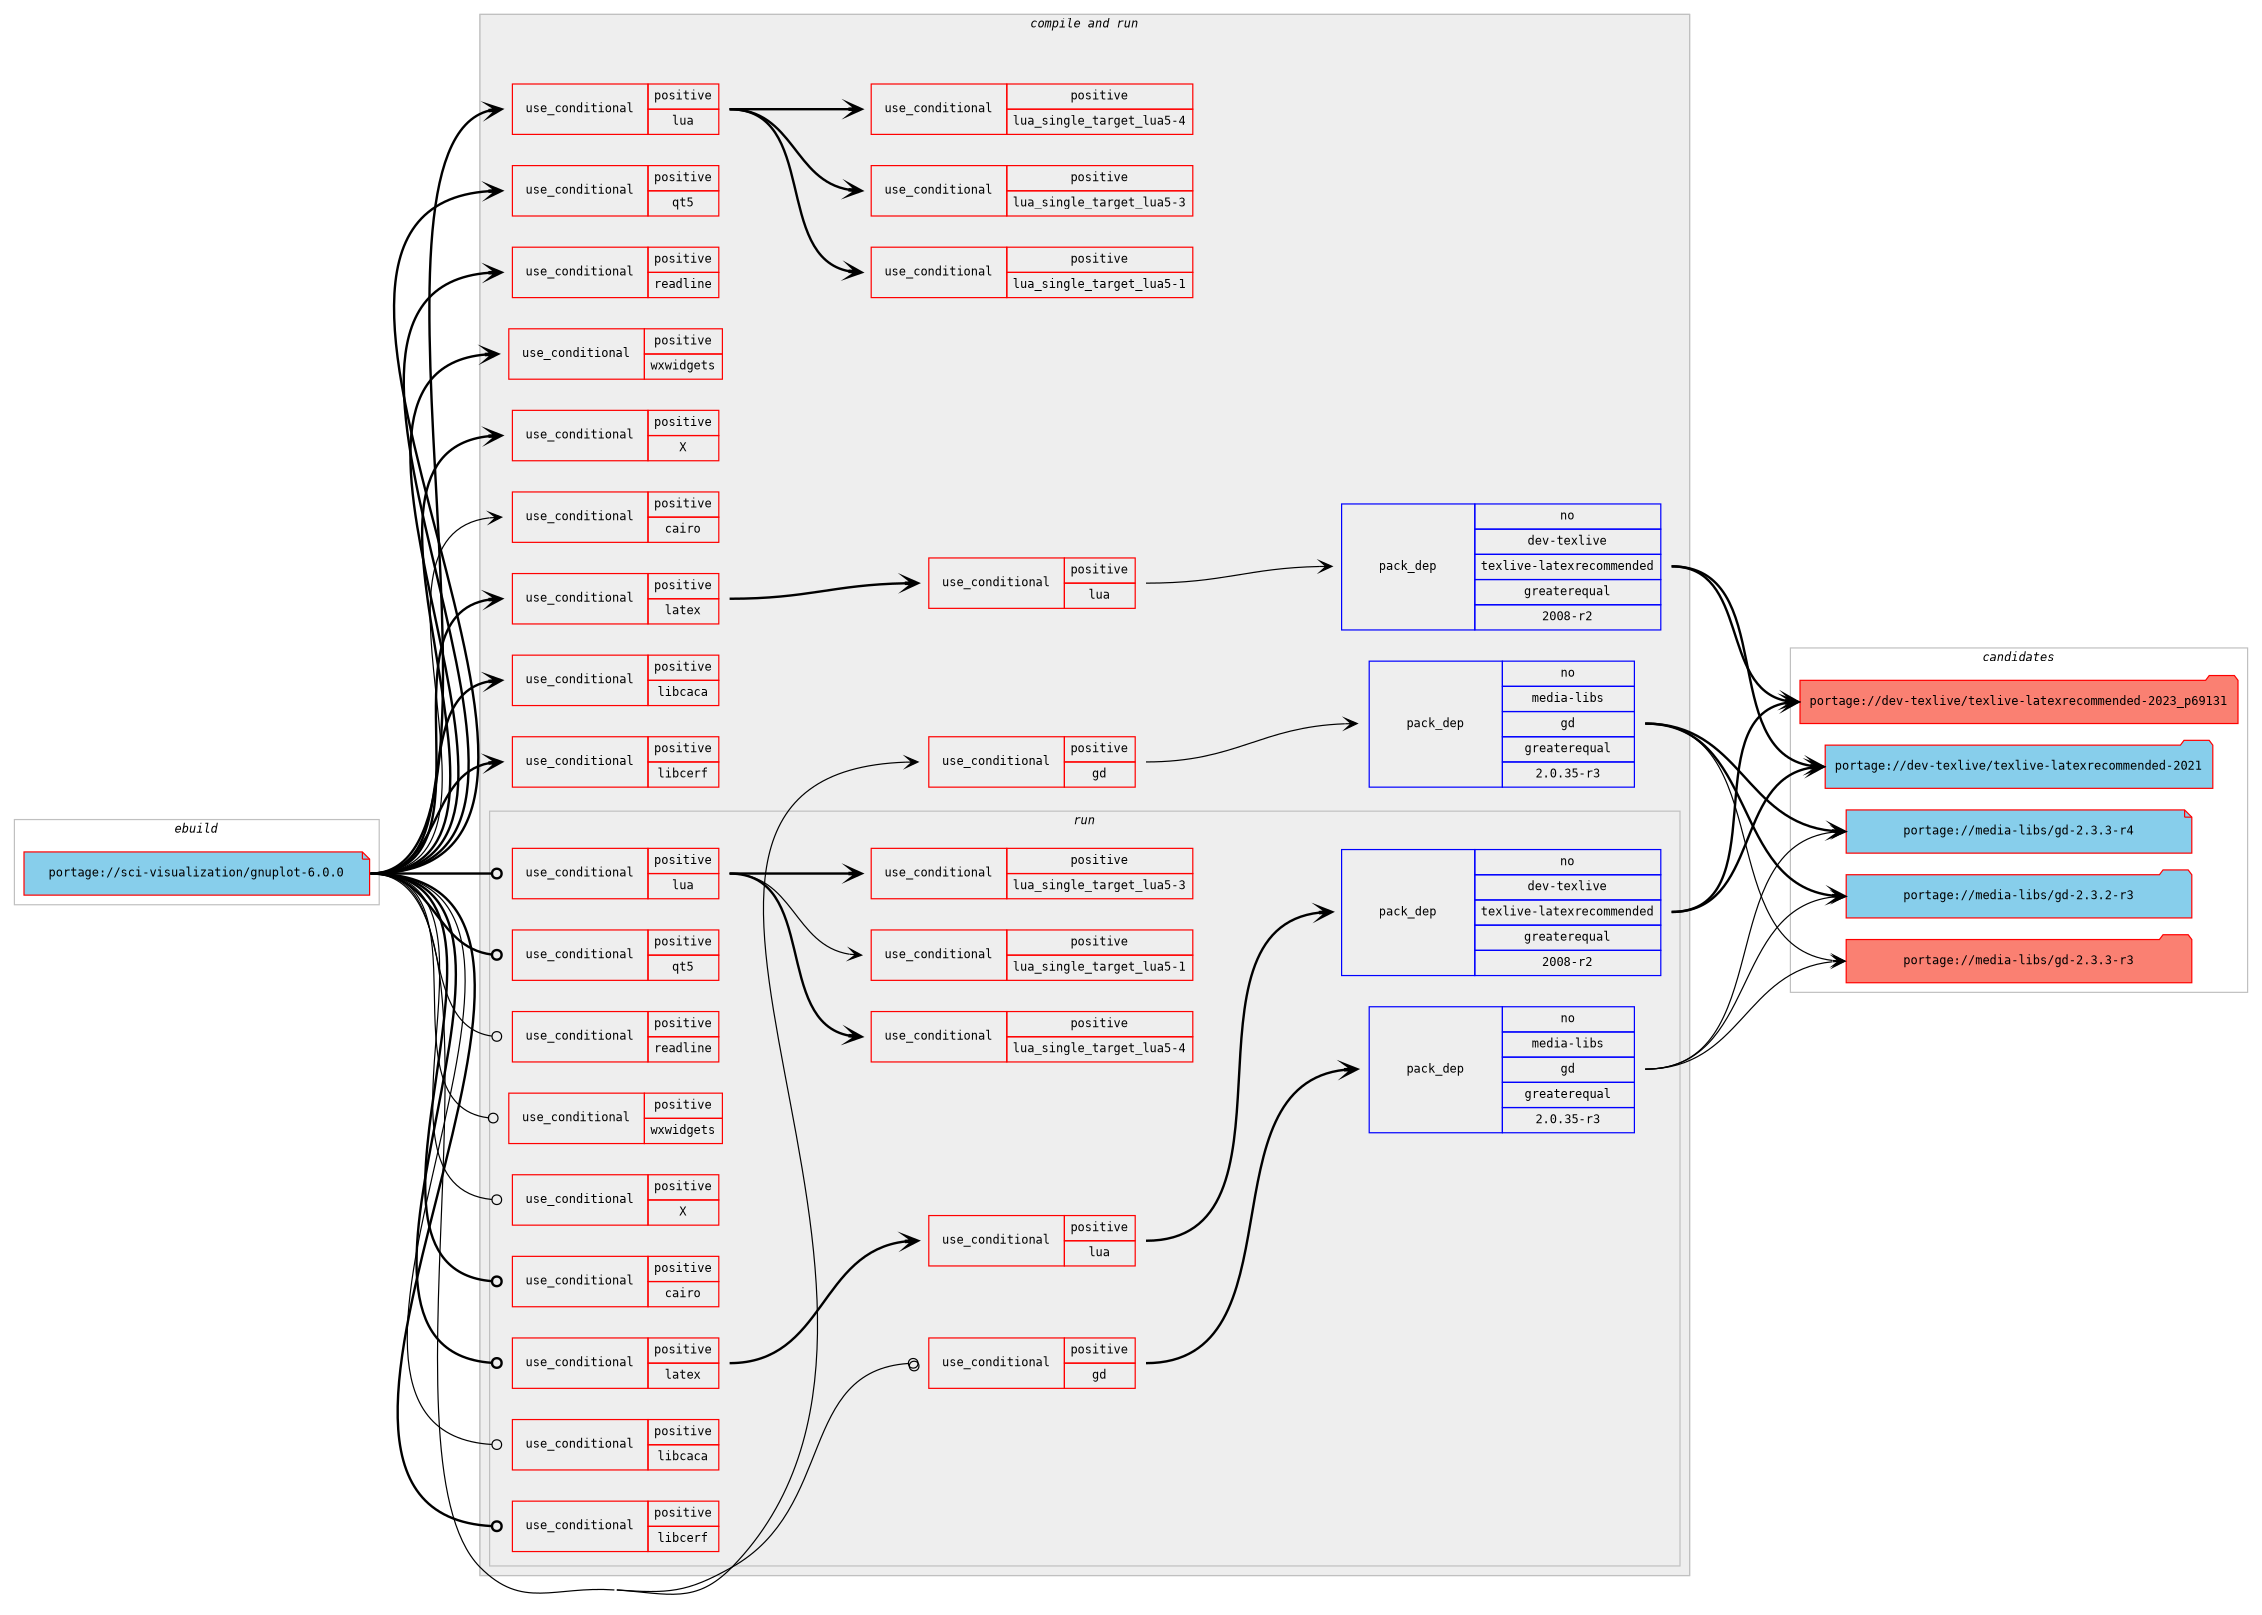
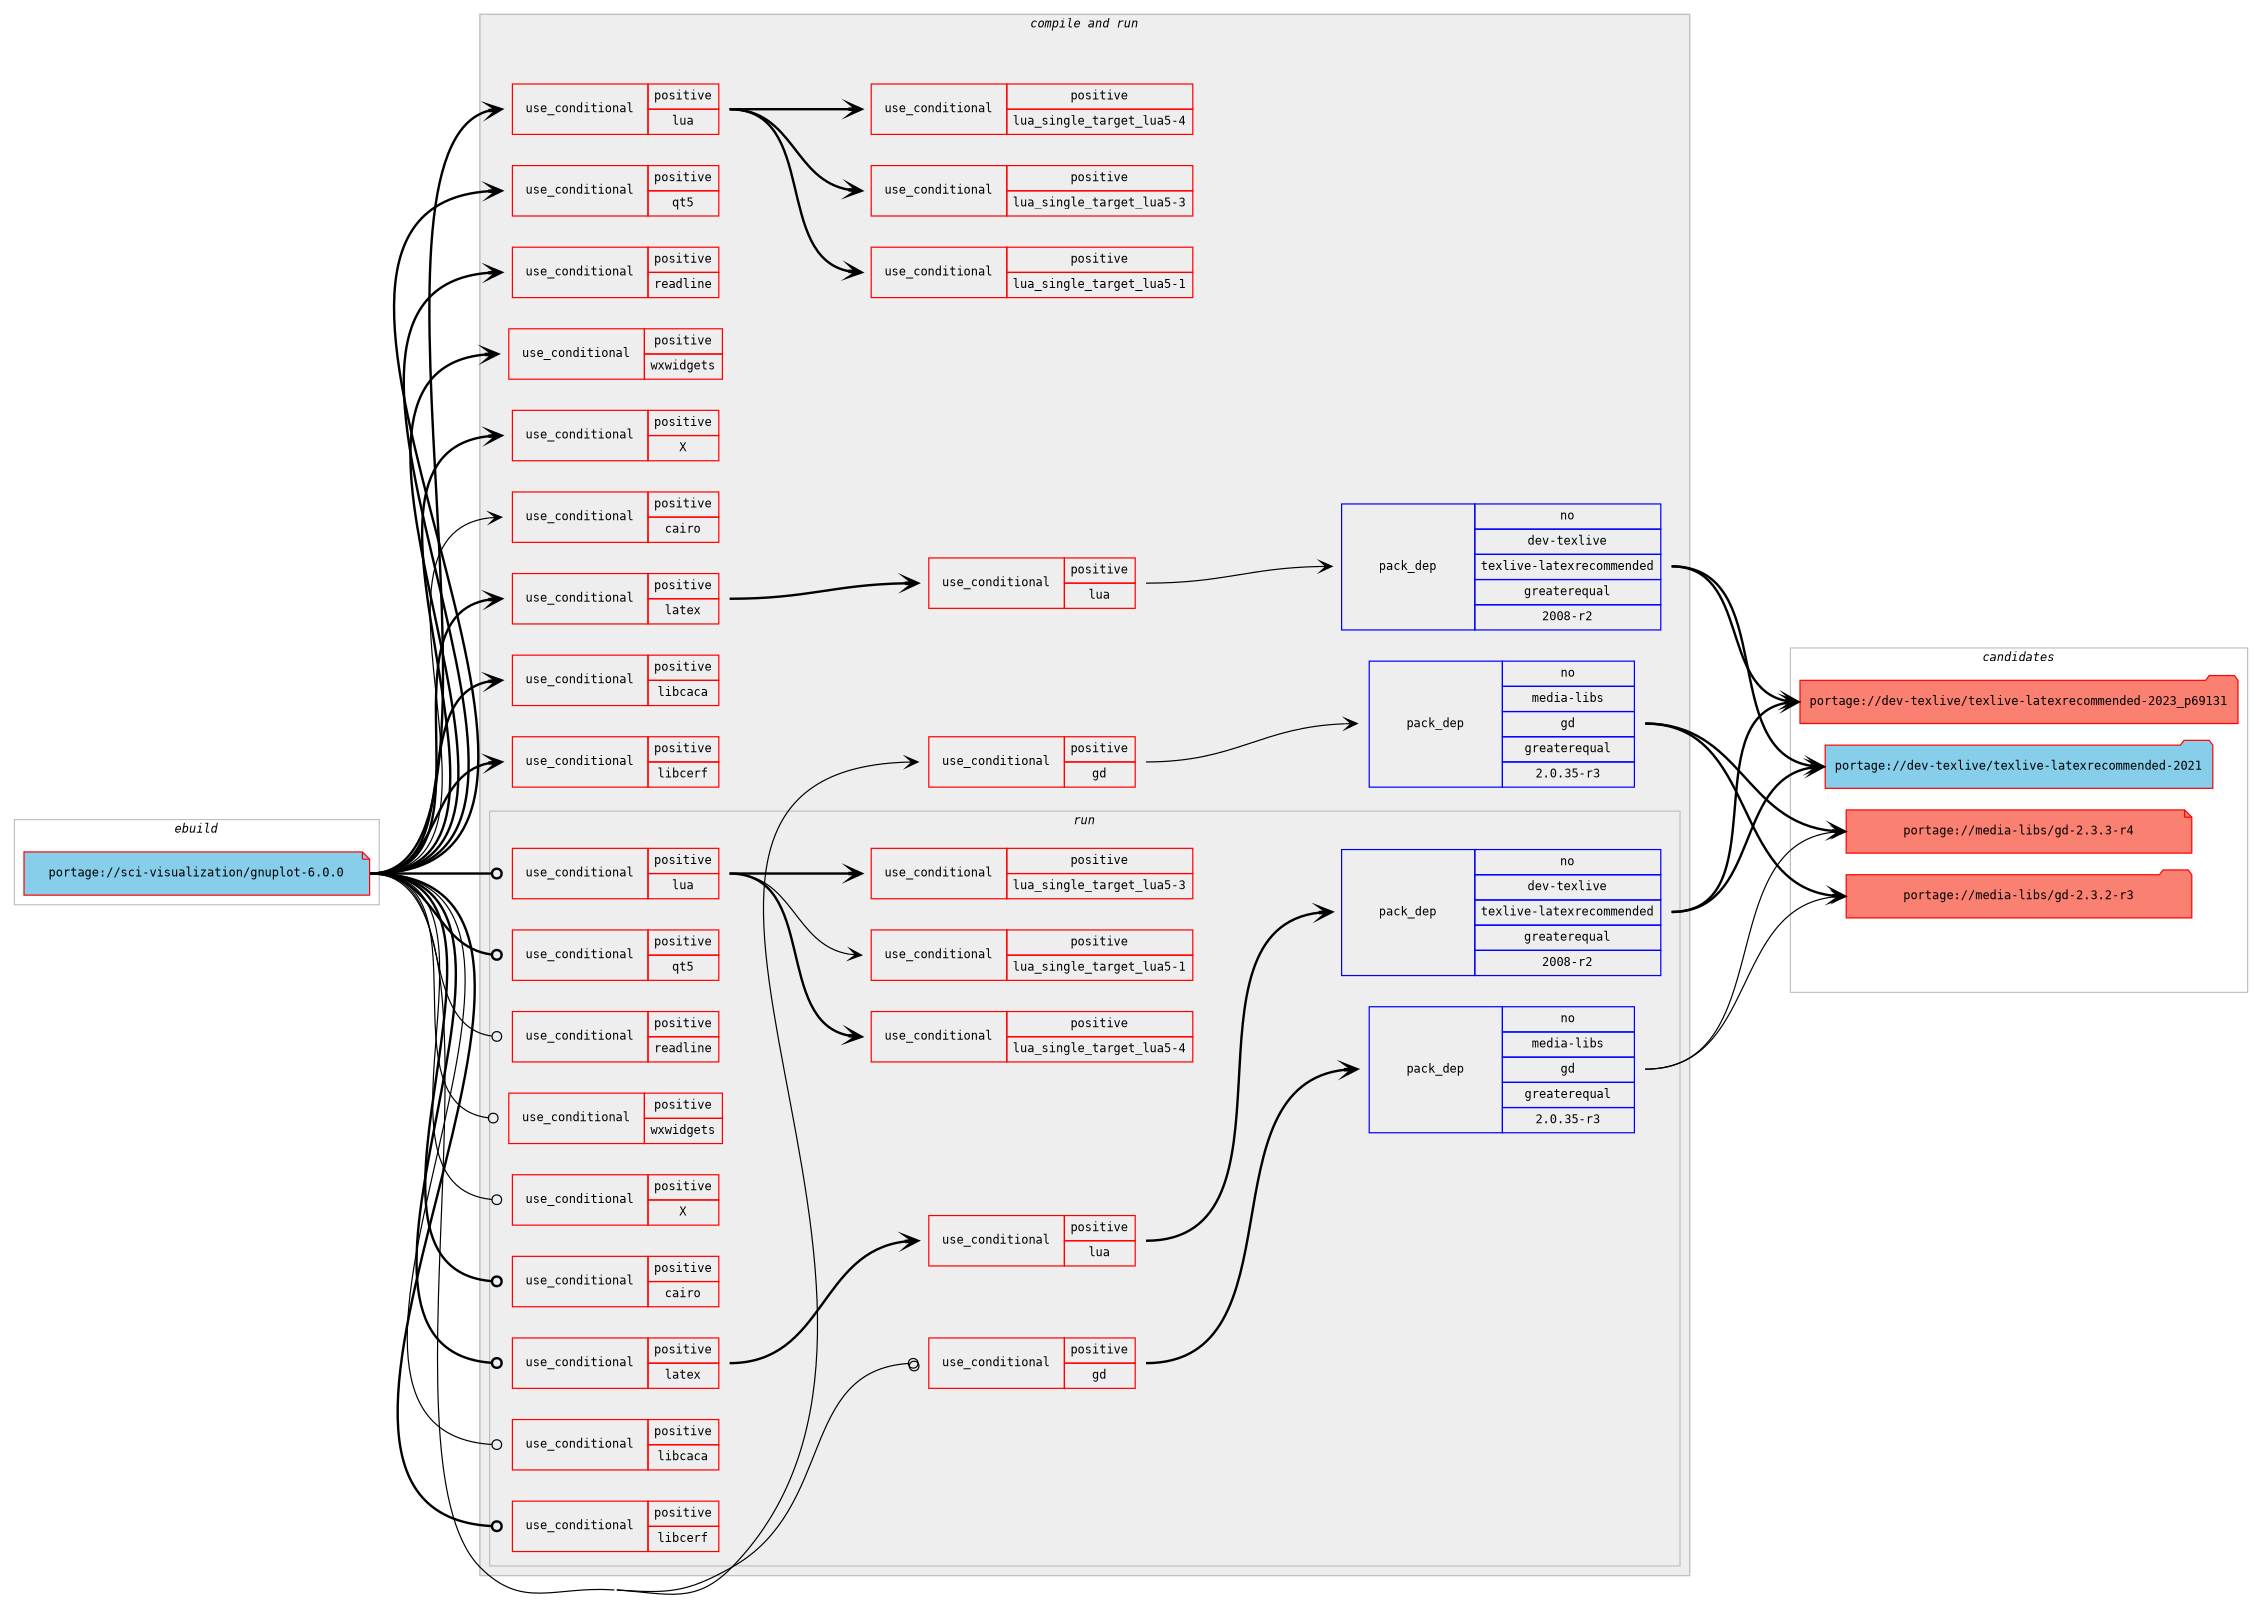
(2019, 832) -> (2019, 832)
(2019, 896) -> (2019, 896)
(2019, 961) -> none
